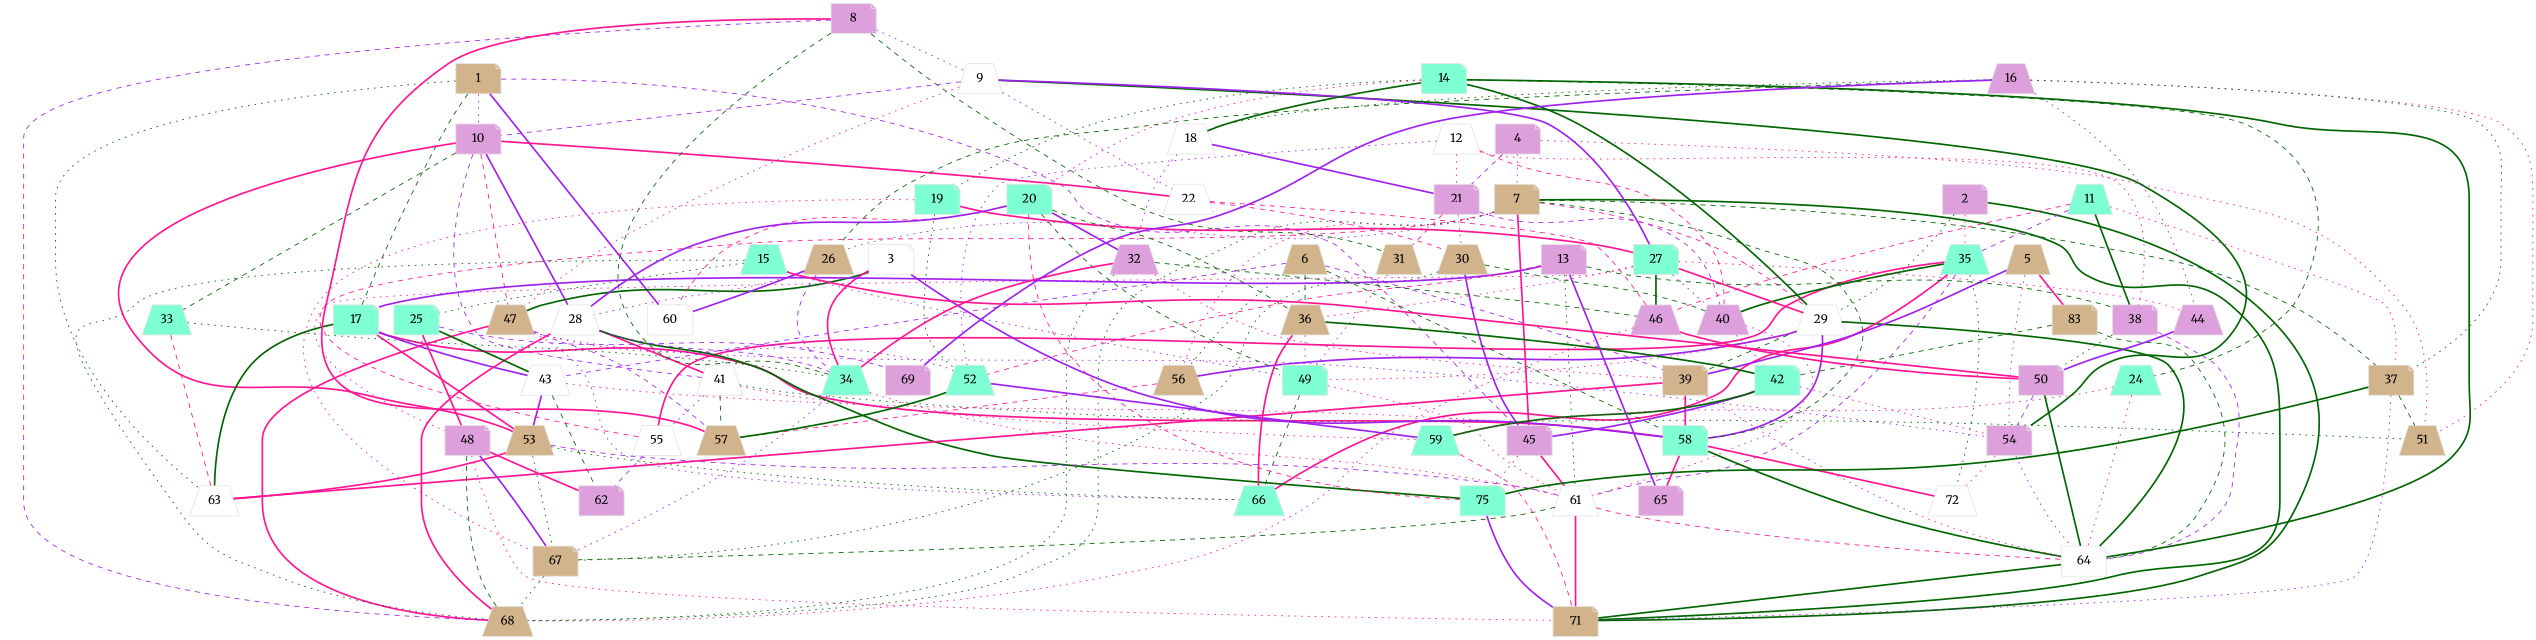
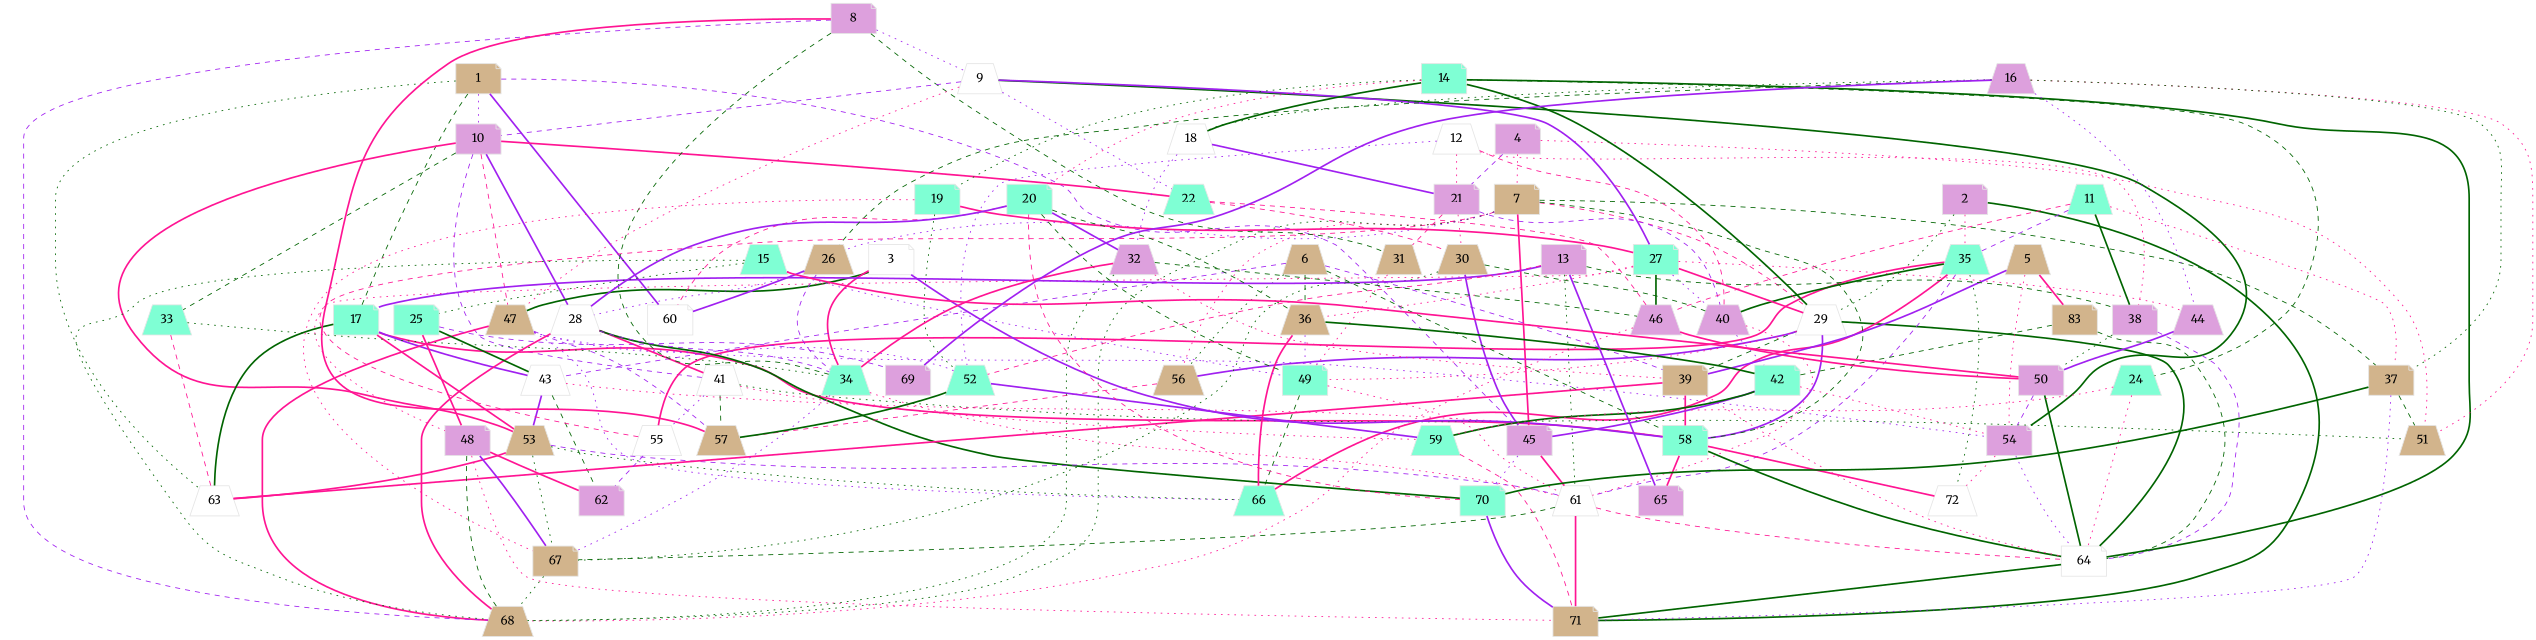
(1189, 199) -> (1189, 199)
(2279, 398) -> none
(1483, 501) -> (1483, 501)
